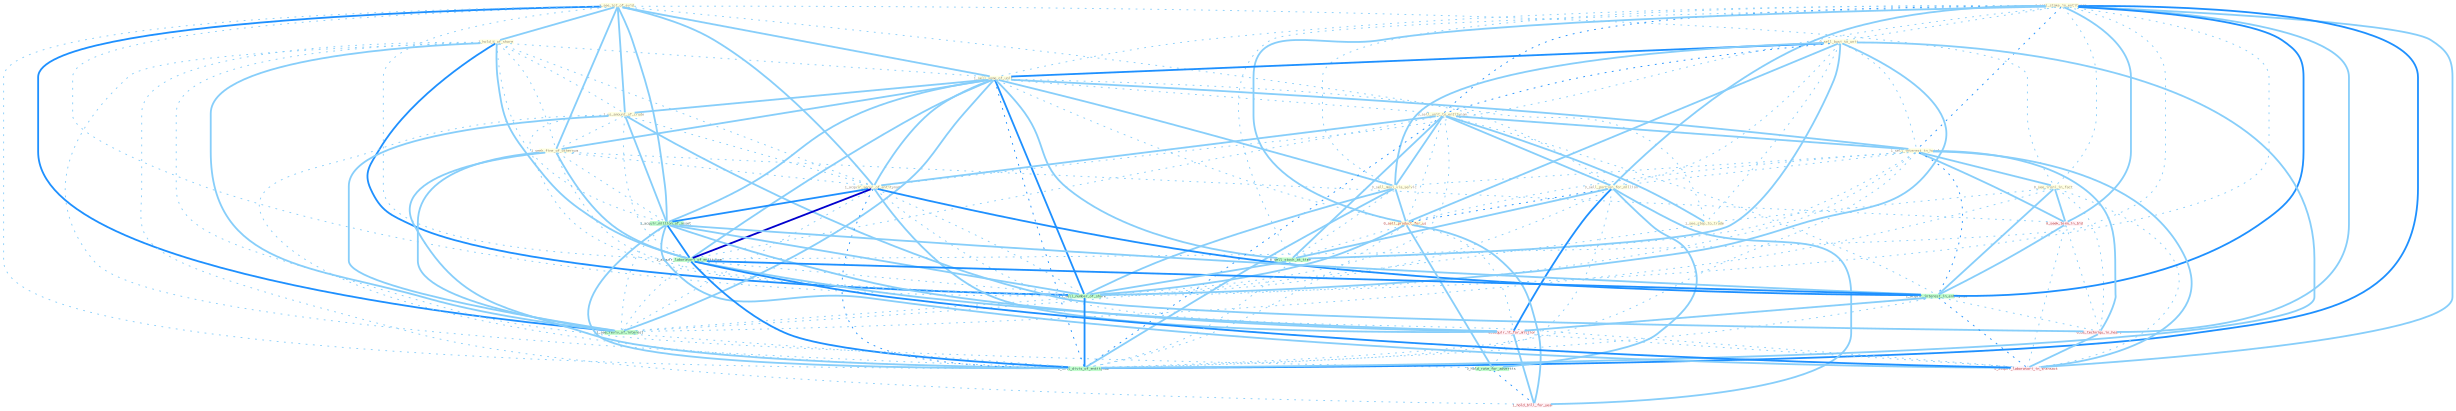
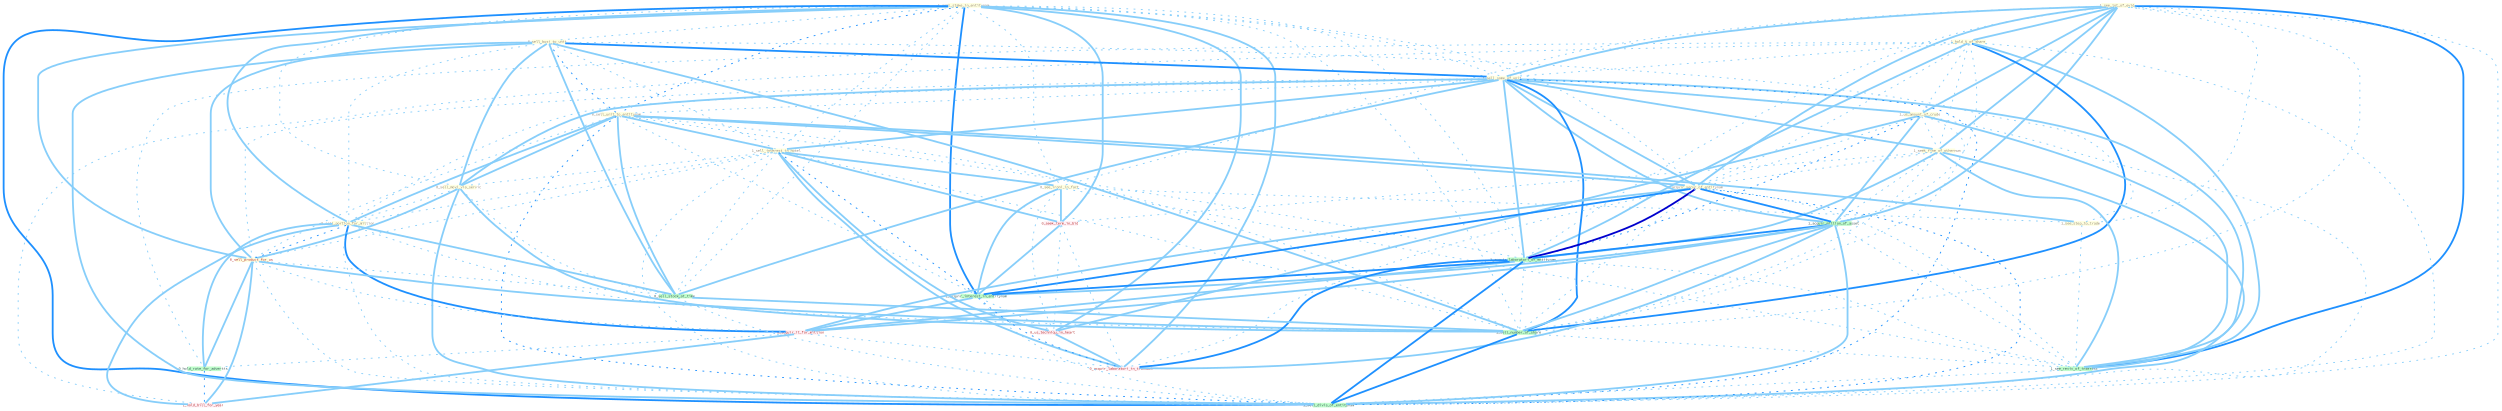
(1989, 78) -> (865, 80)
(628, 188) -> (1678, 215)
none -> (404, 205)
(2176, 289) -> none
